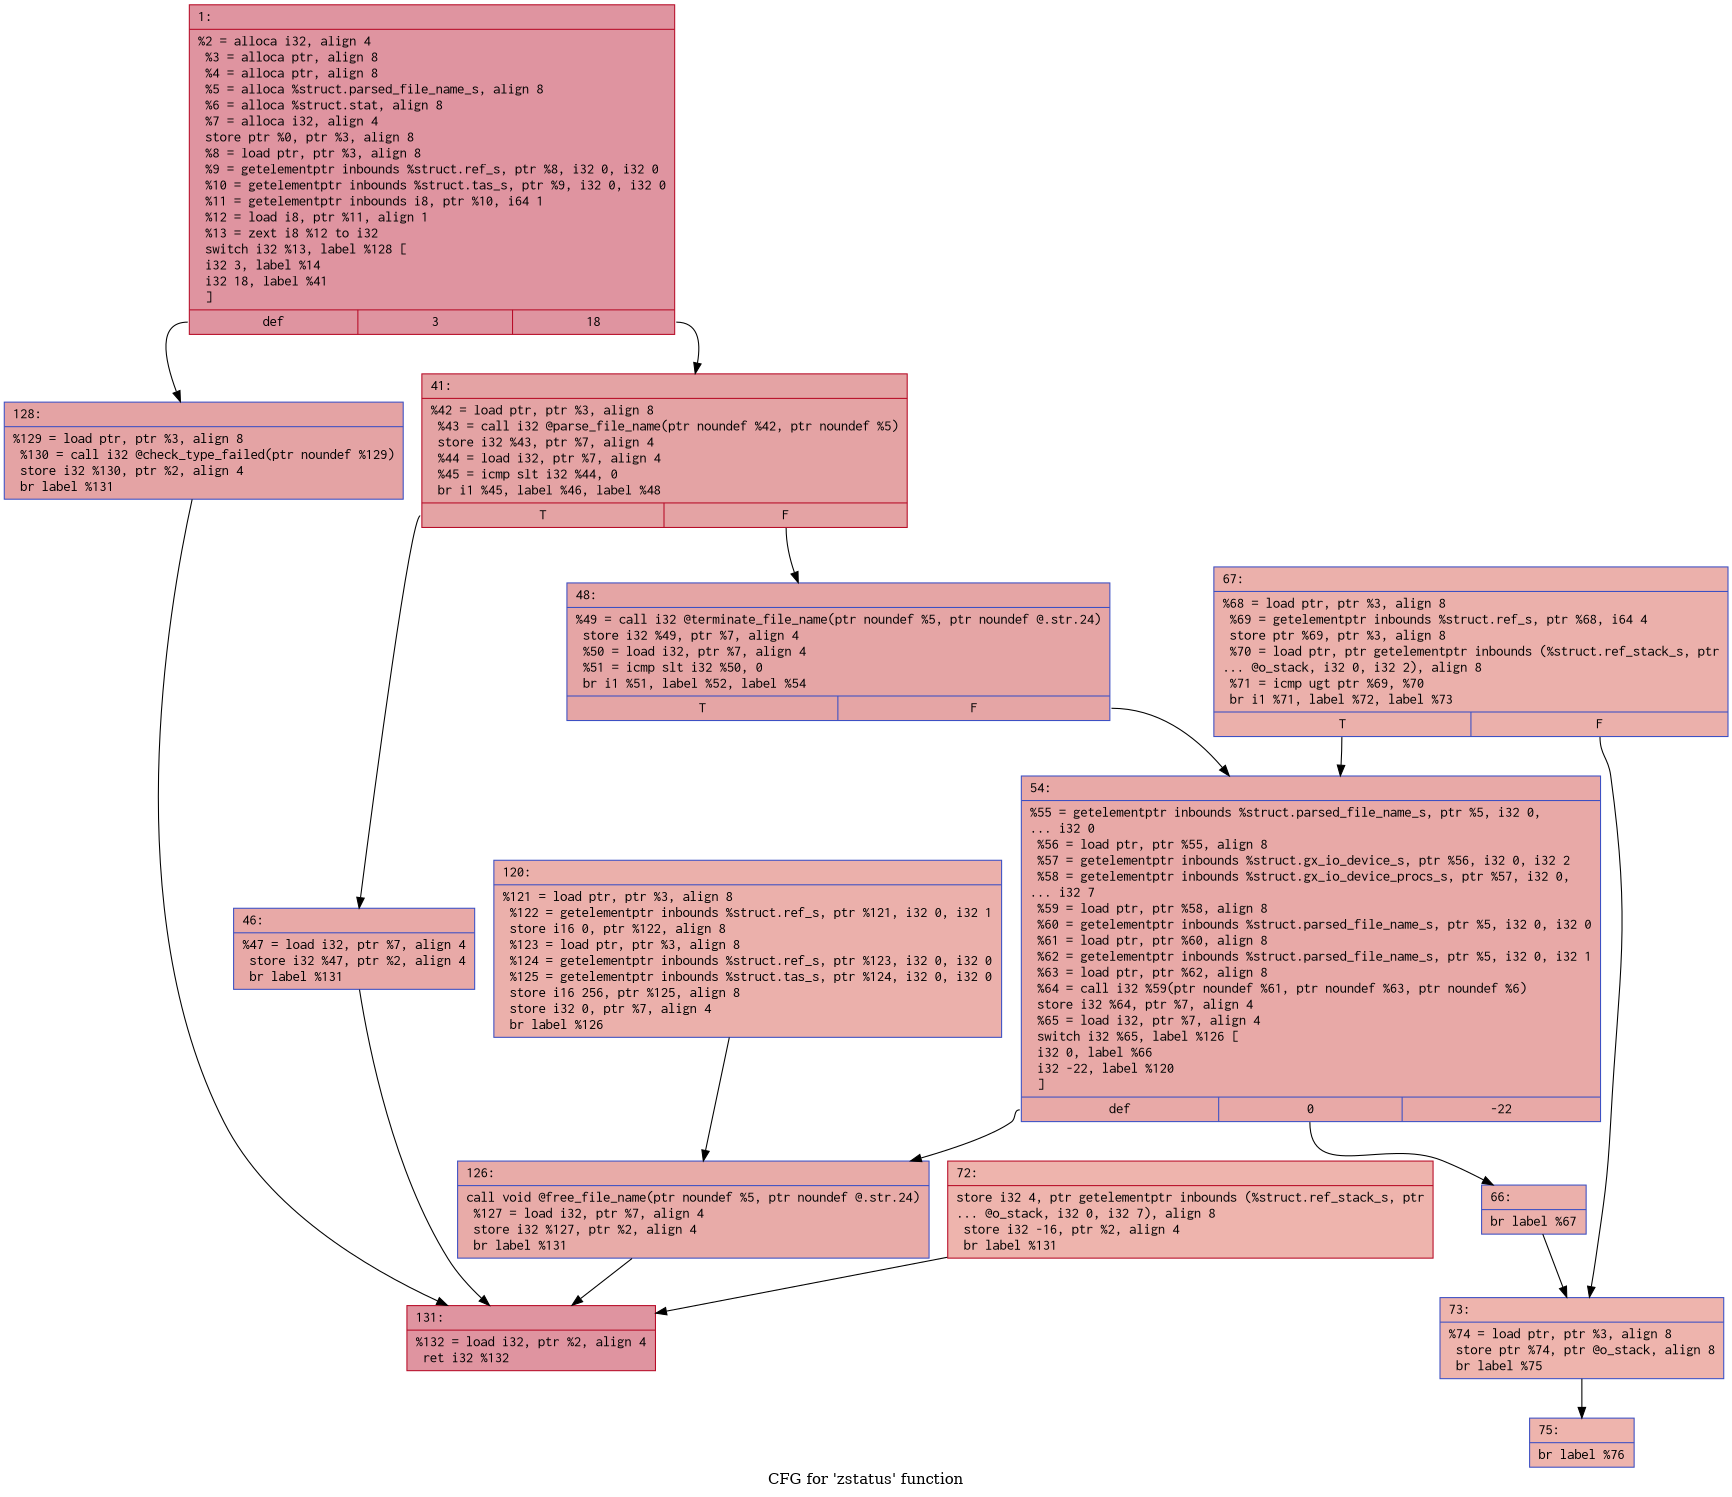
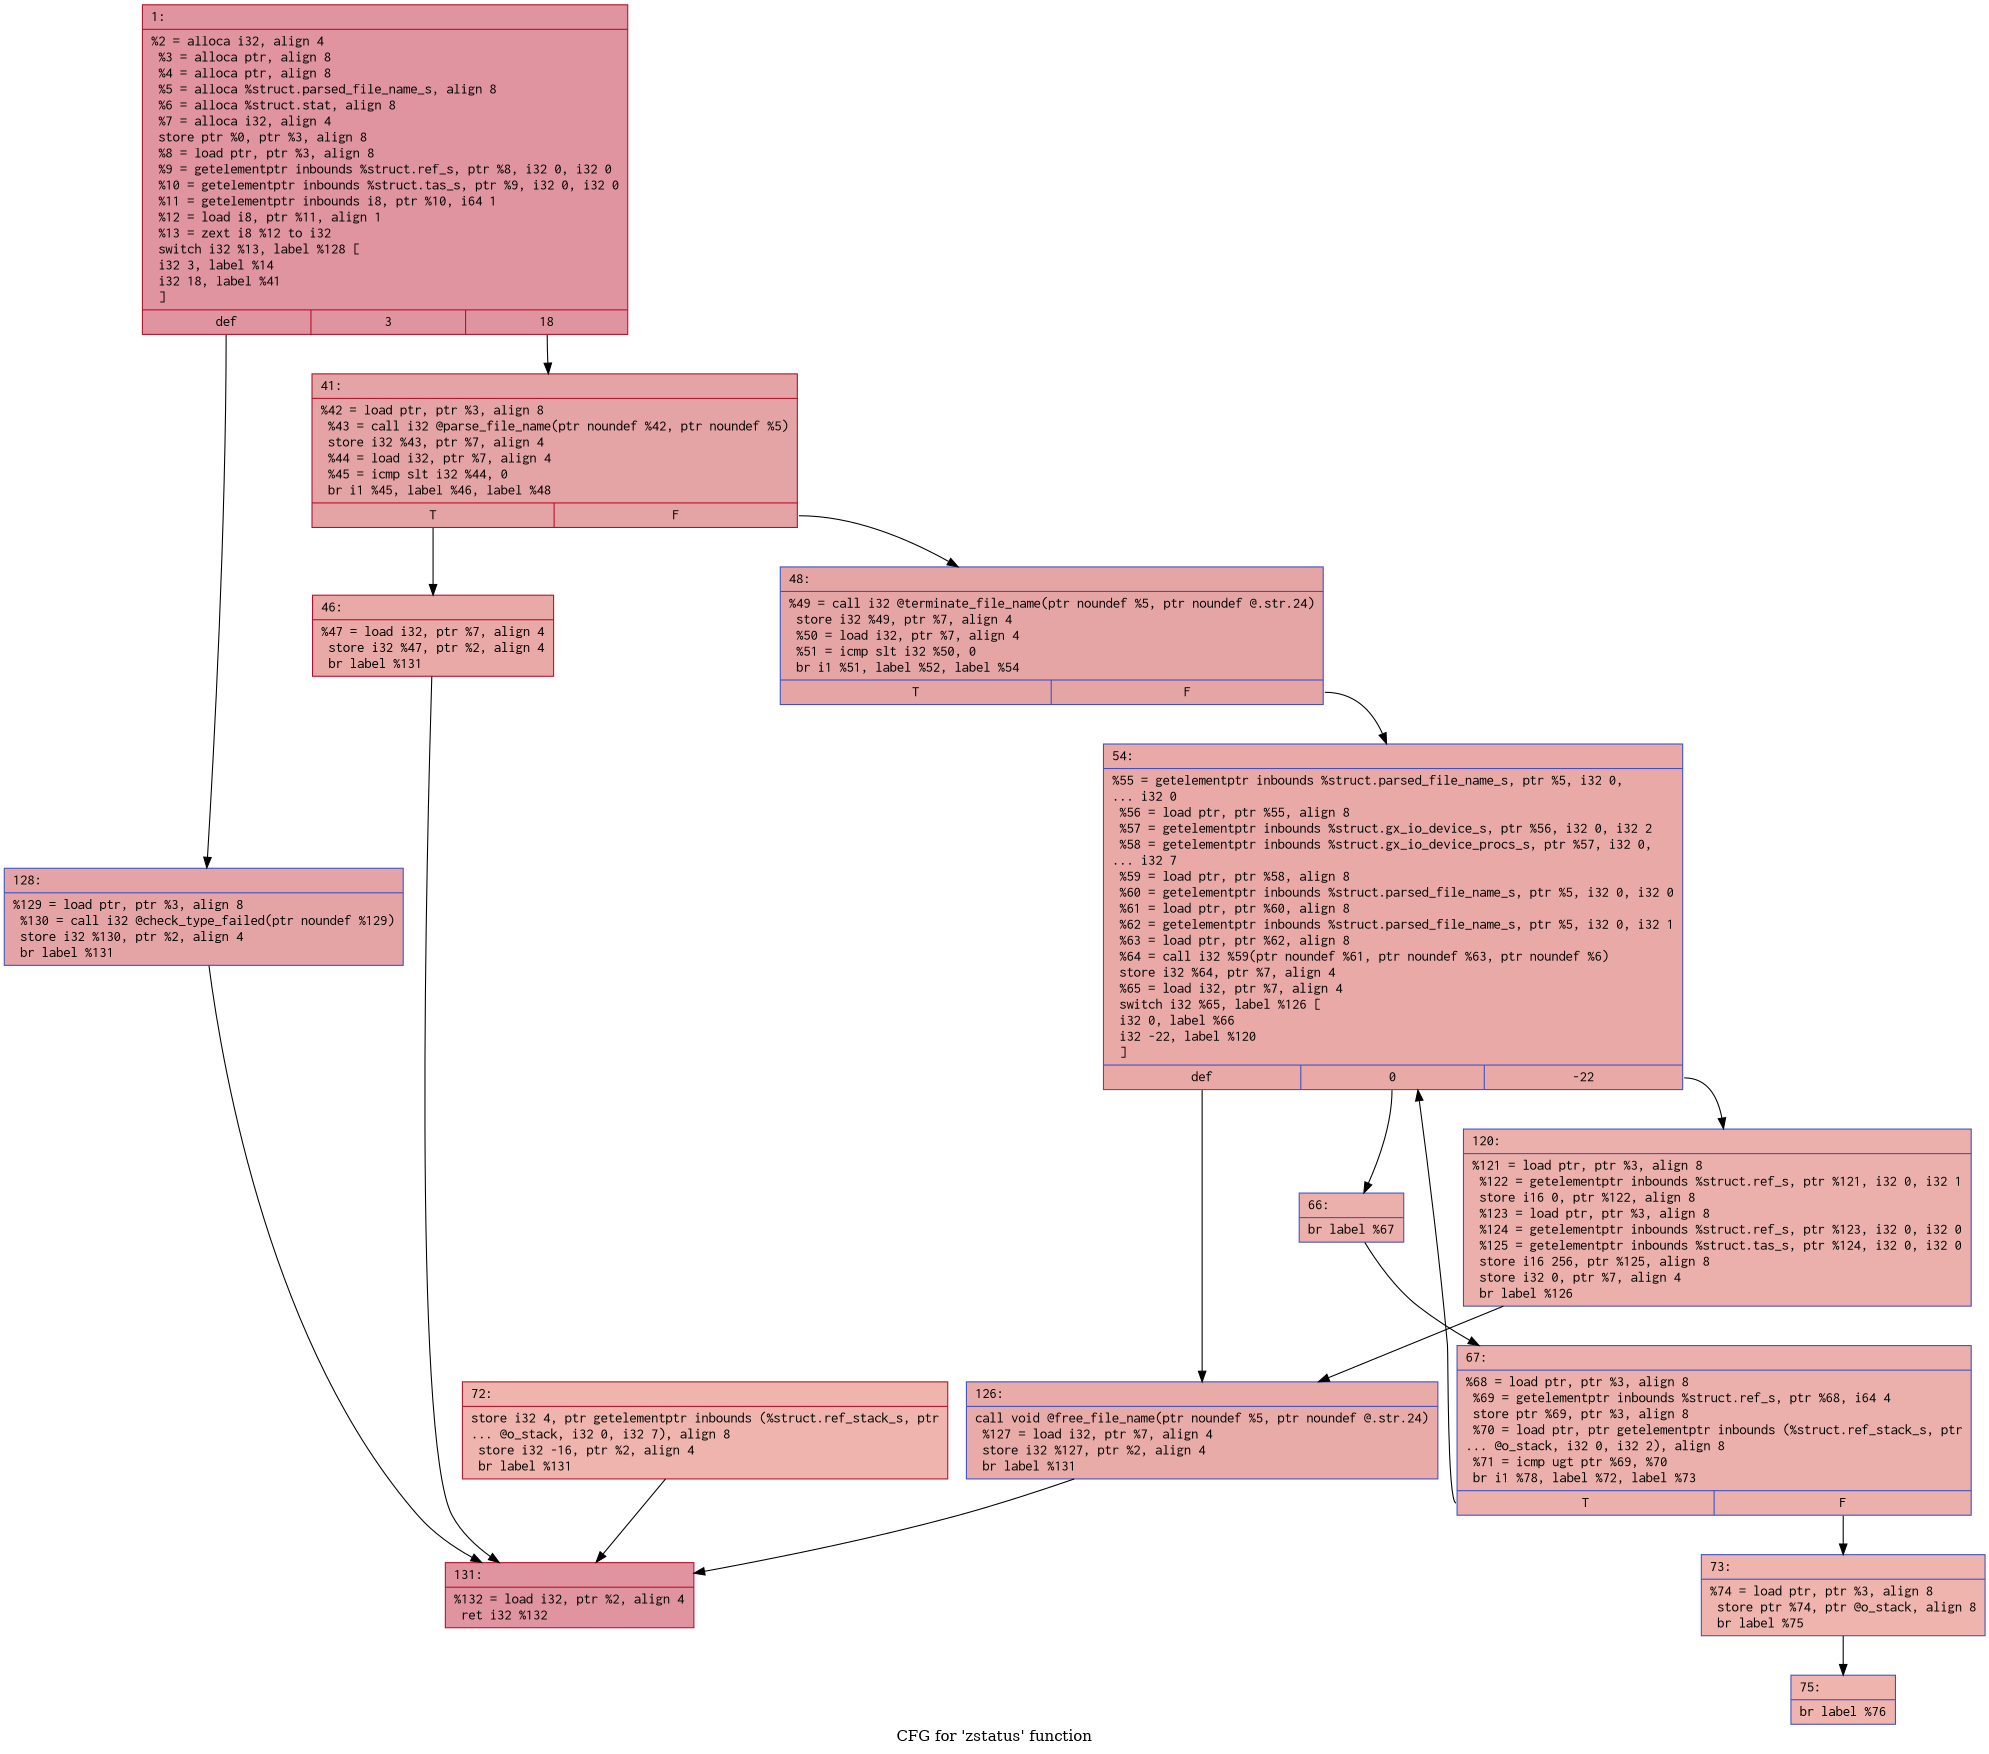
(1338, 699) -> (1581, 1478)
(354, 949) -> (433, 636)
none -> (1711, 1090)
(1553, 1261) -> (1410, 1299)
